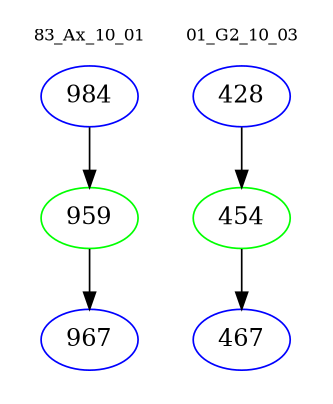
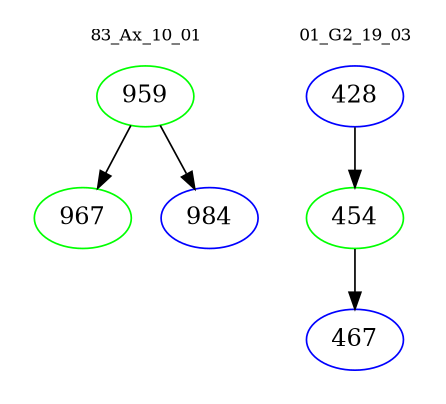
(243, 36) -> (356, 36)
(90, 149) -> (173, 150)
(90, 340) -> (83, 218)
